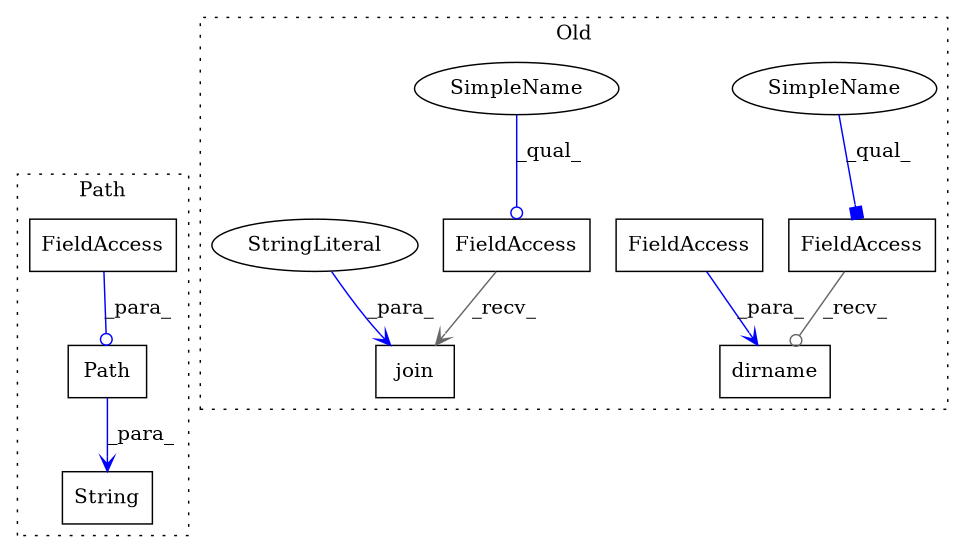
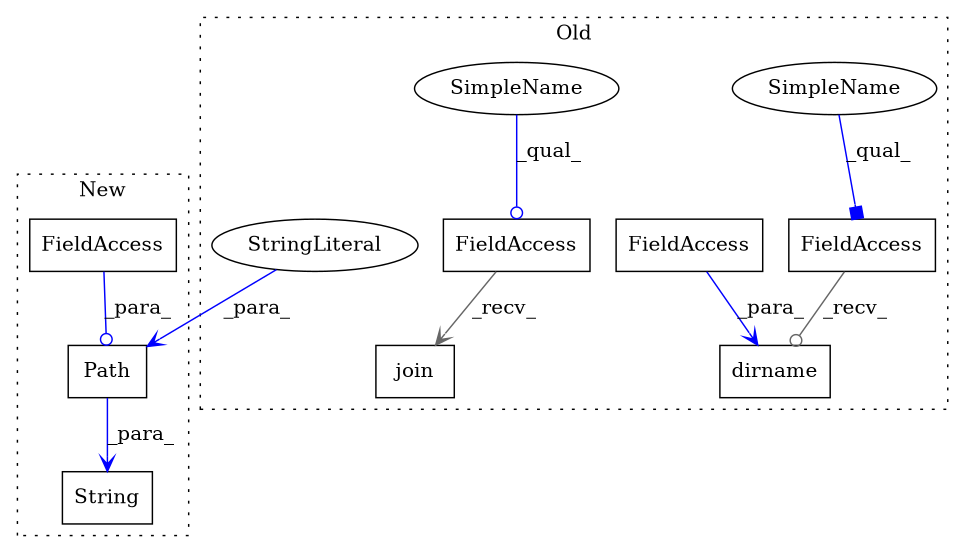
(103, 191) -> (103, 191)
(355, 304) -> (218, 304)
